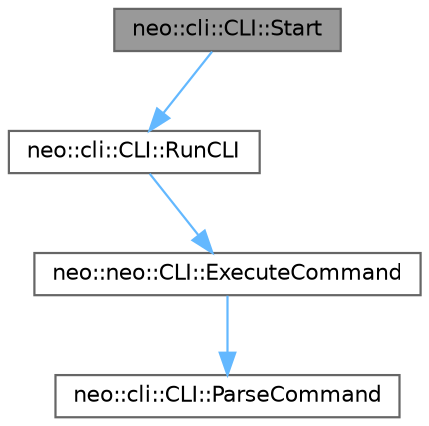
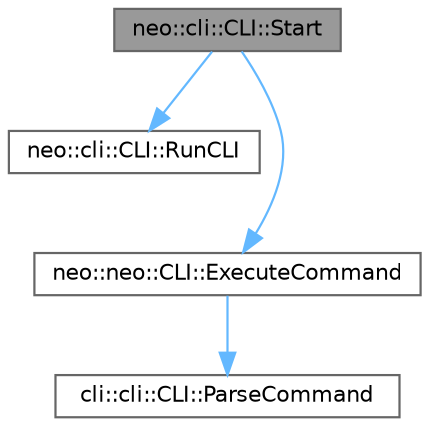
(174, 204) -> (282, 140)
(227, 396) -> (227, 396)
